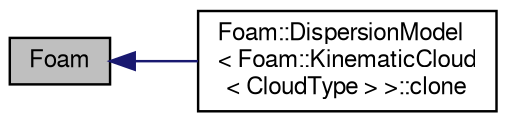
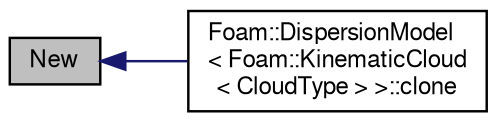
(60, 61) -> (55, 61)
